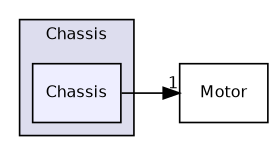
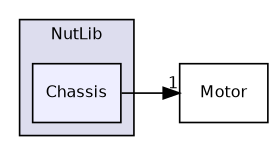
(77, 35) -> (77, 35)
